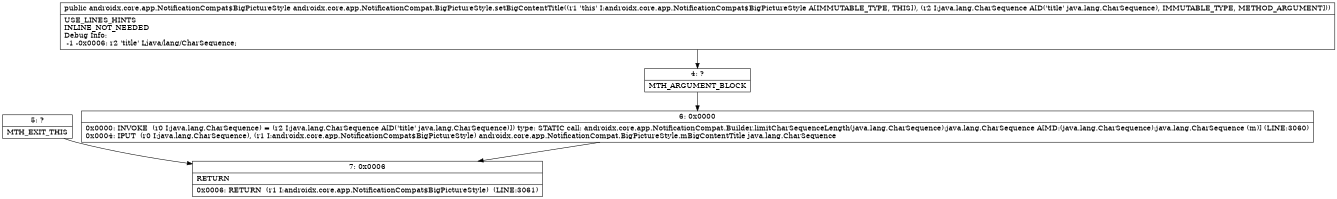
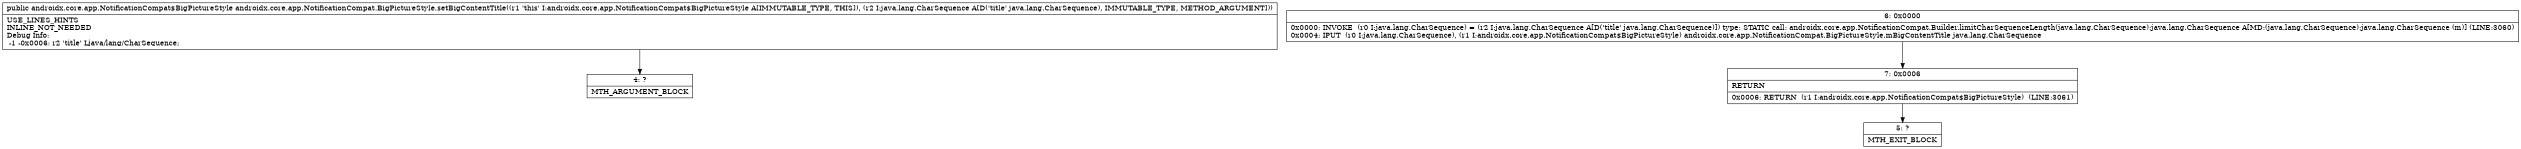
(698, 99) -> none
(37, 132) -> (1903, 140)
(125, 153) -> (1903, 111)
